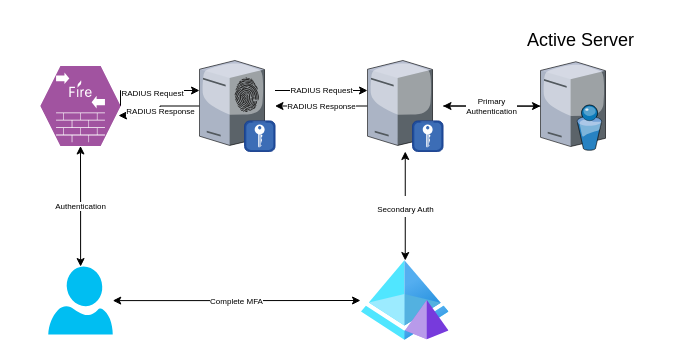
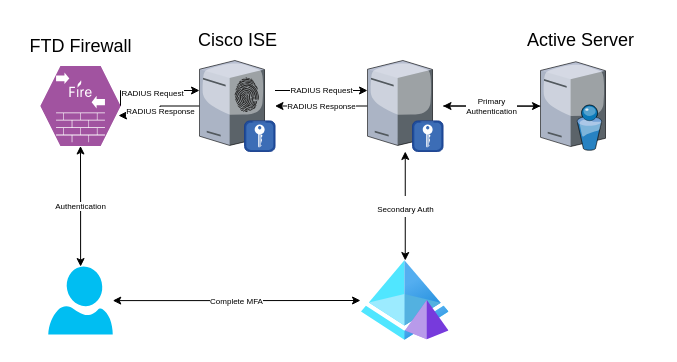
none -> (237, 41)
none -> (81, 46)
